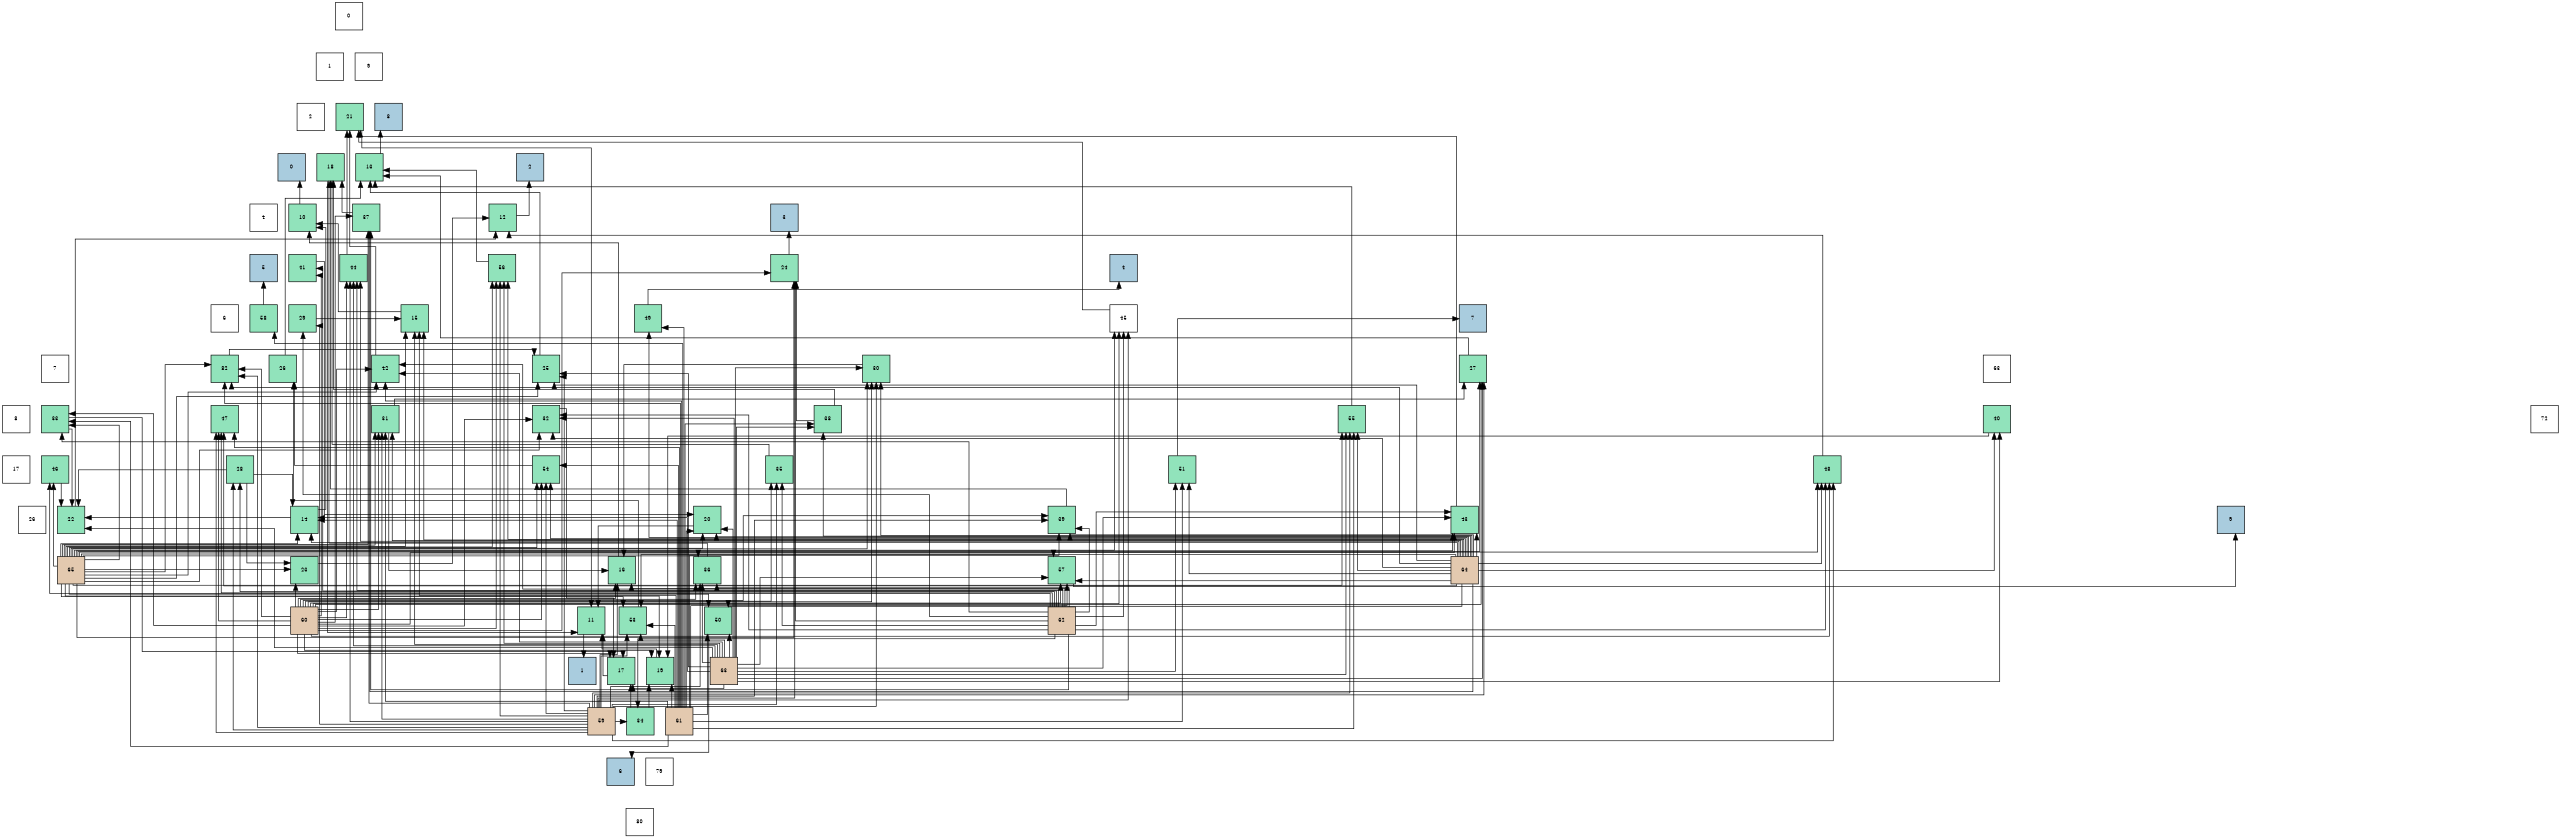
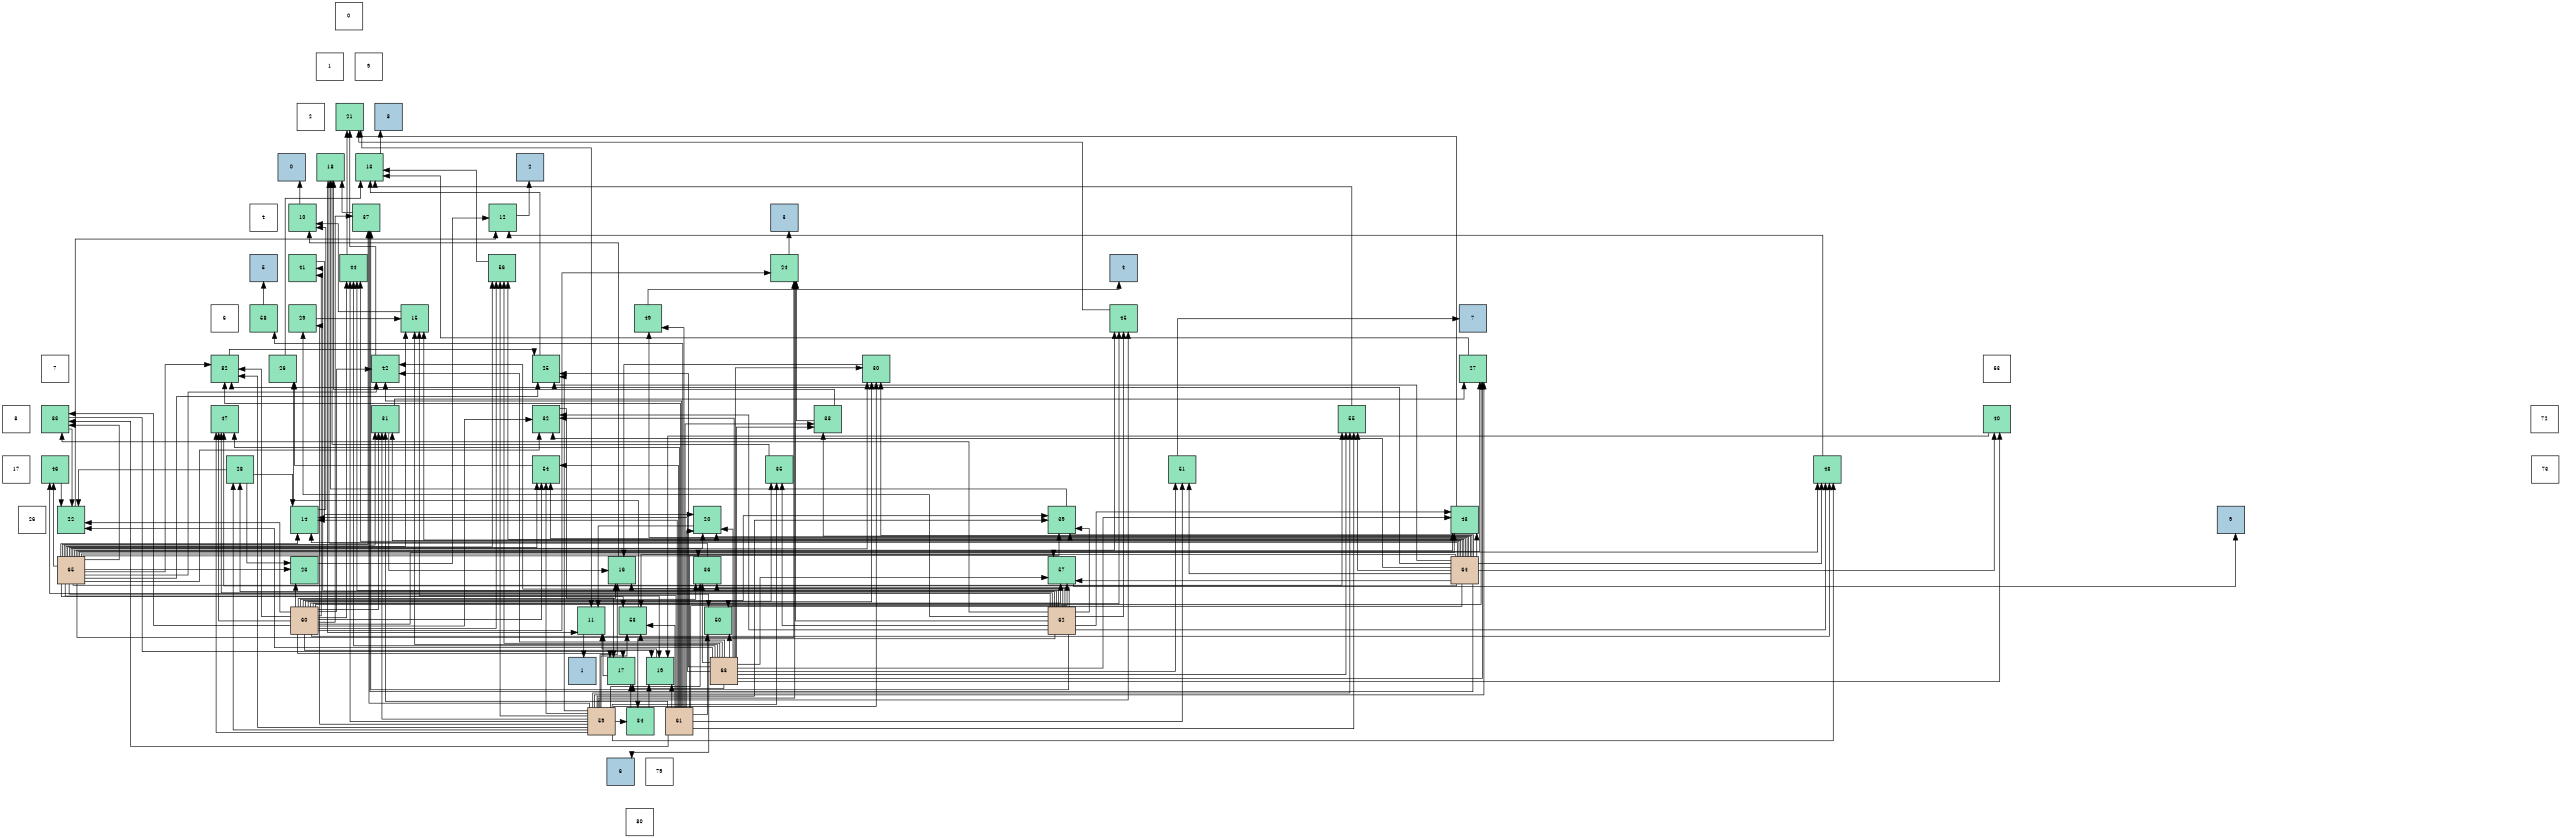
(1124, 318) -> (1124, 318)
none -> (2545, 470)
(181, 518) -> (228, 523)
